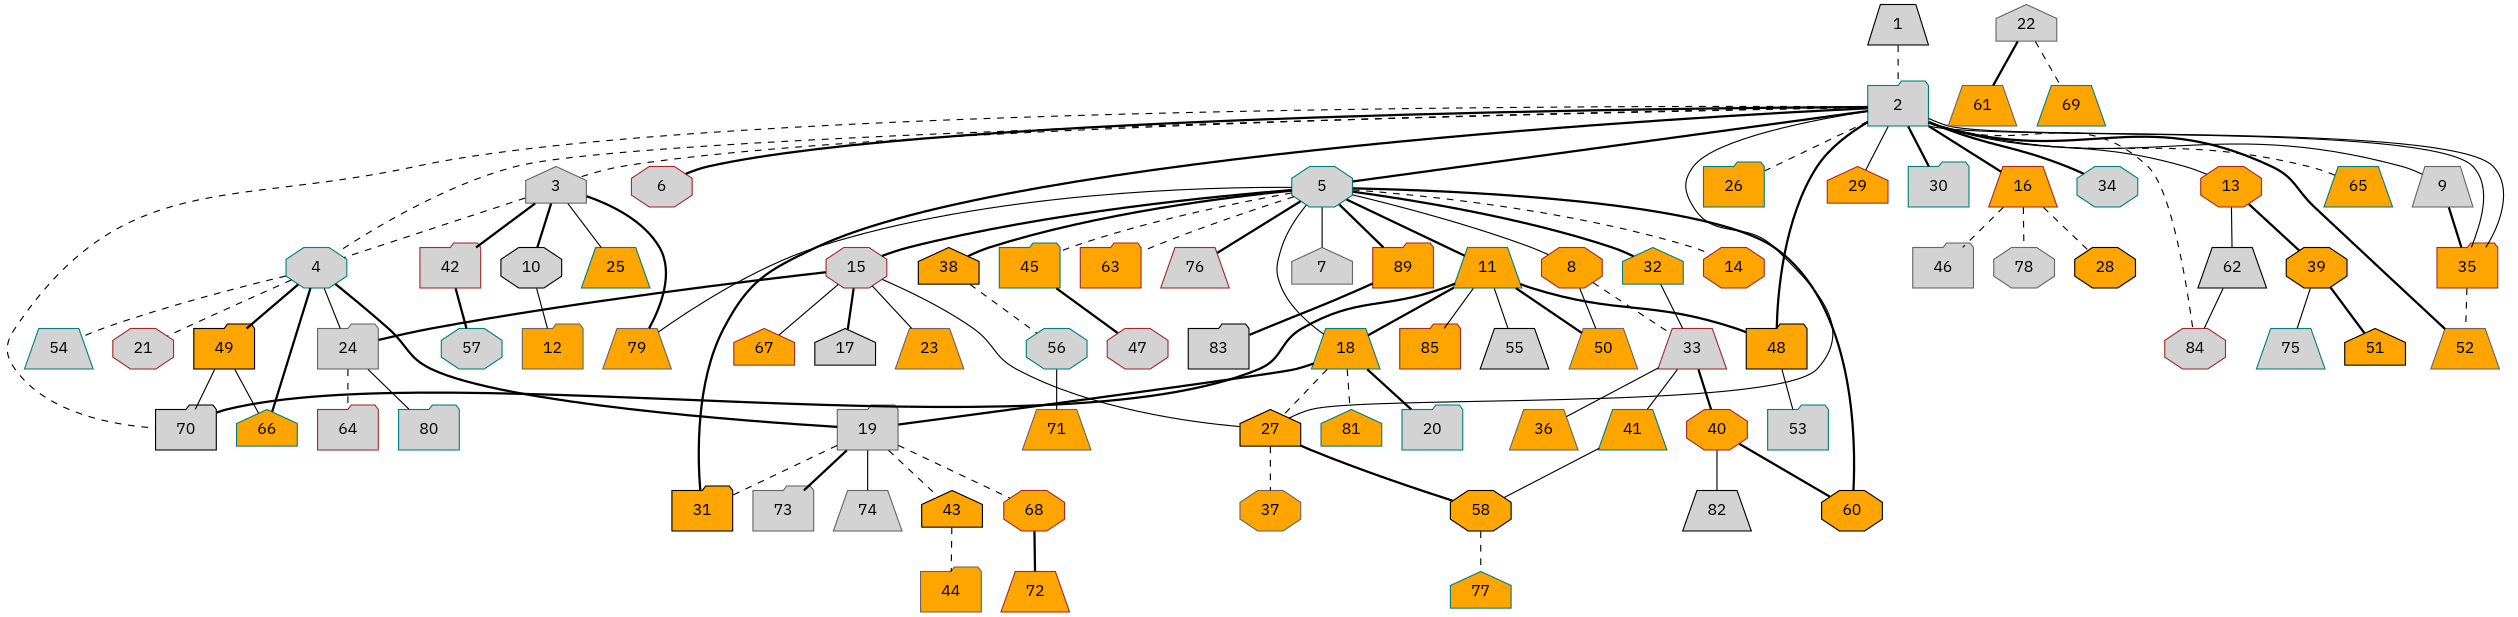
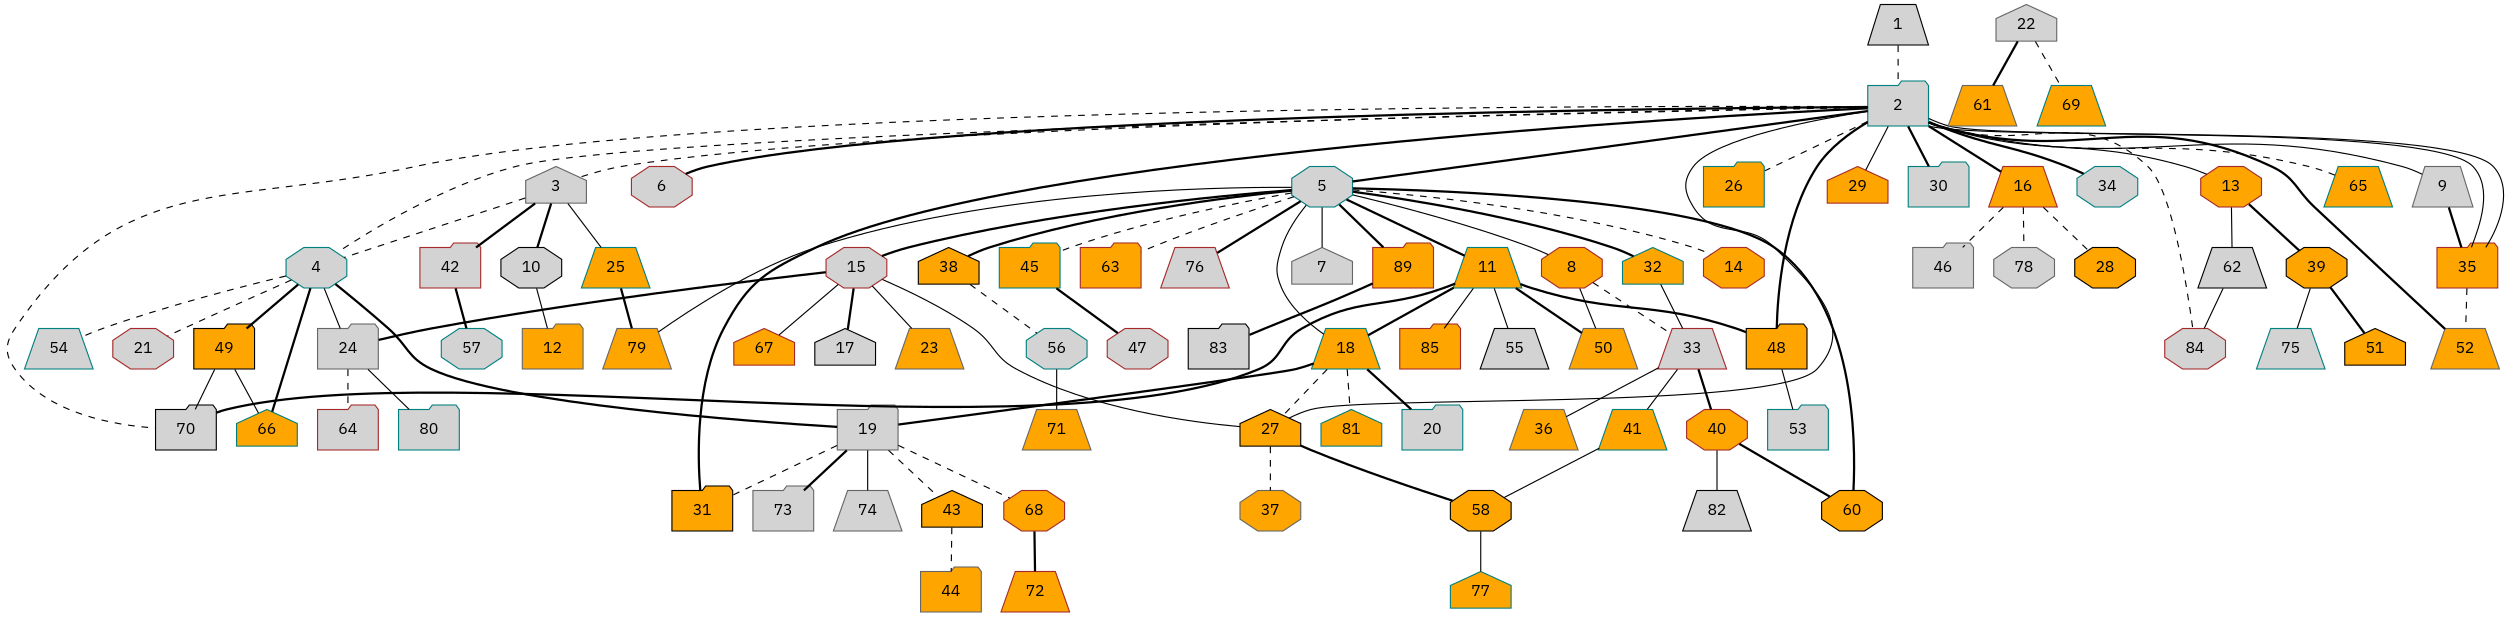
(658, 245) -> (626, 308)
(1481, 551) -> (1481, 551)
